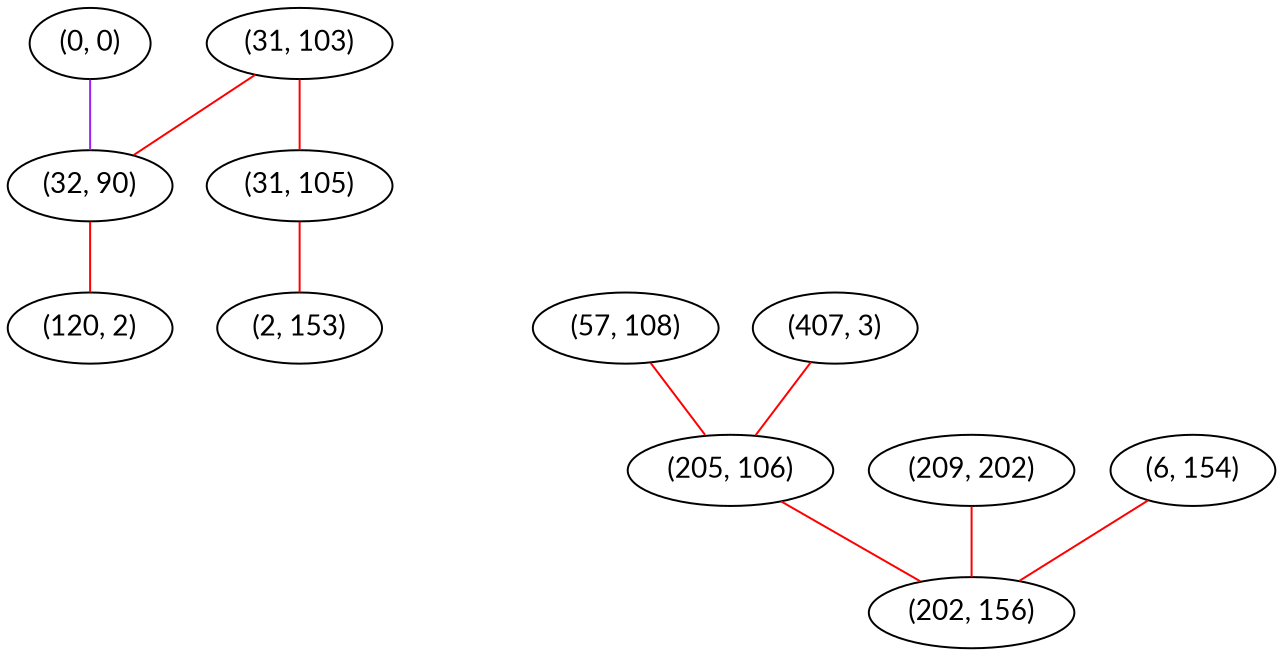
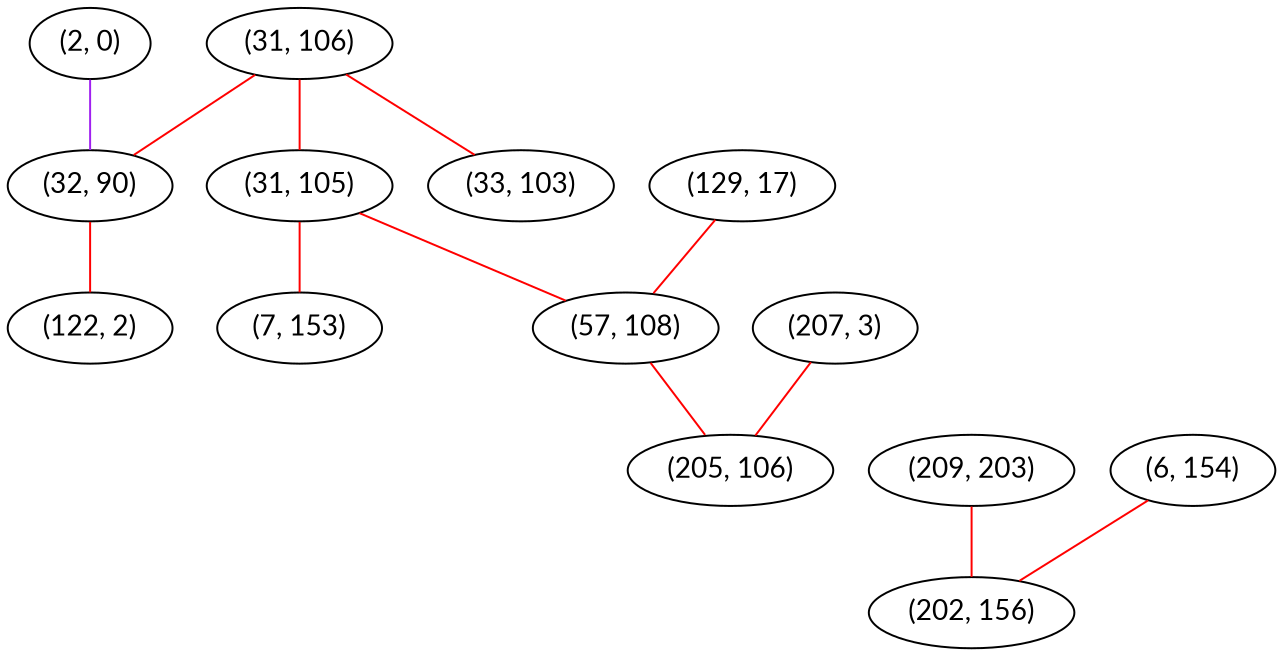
(90, 43) -> (90, 43)
(300, 43) -> (300, 43)
none -> (521, 186)
none -> (742, 186)
none -> (463, 257)
(90, 328) -> (90, 328)
(300, 328) -> (300, 328)
(835, 328) -> (835, 328)
(972, 470) -> (972, 470)
(851, 541) -> none
